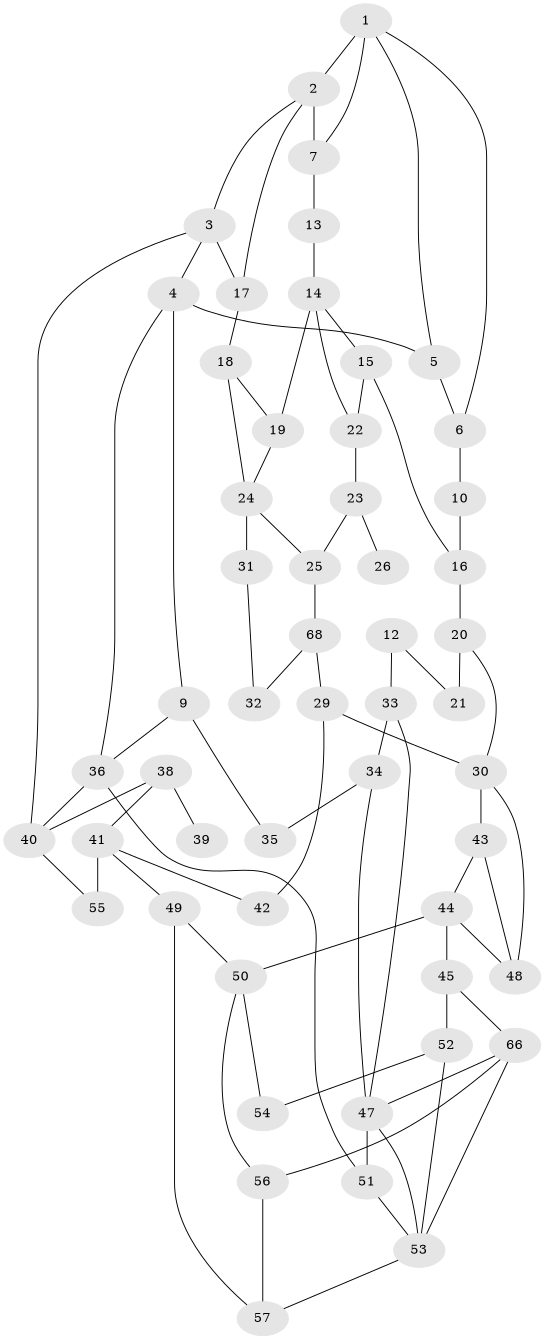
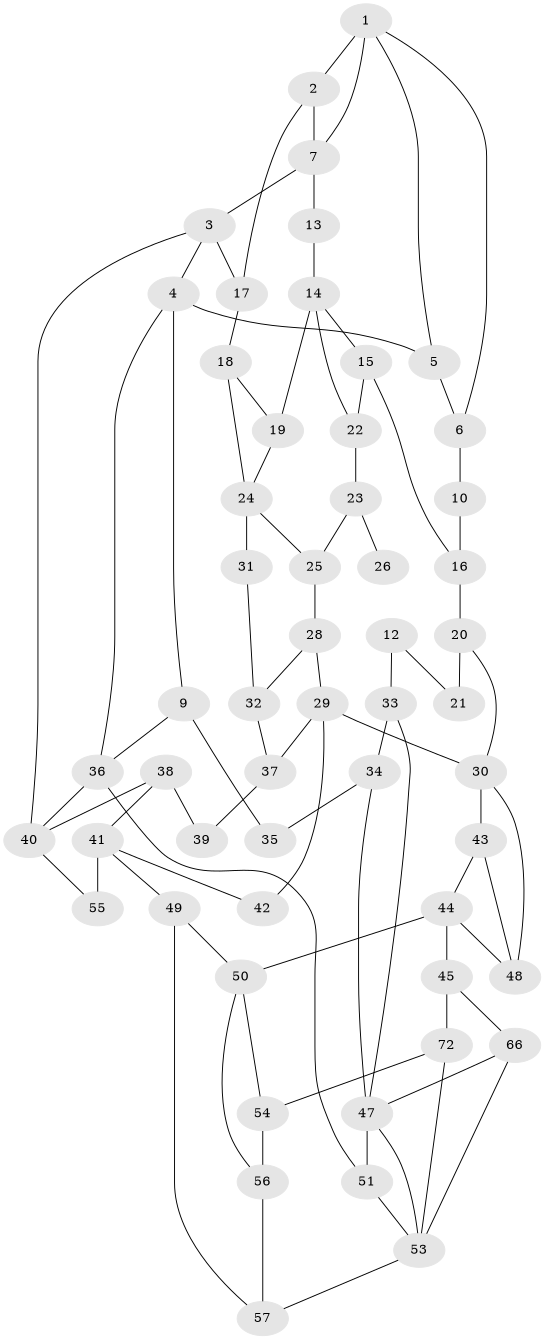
(244, 147) -> (270, 186)
(315, 636) -> (315, 636)
none -> (270, 772)
(447, 1045) -> (447, 1045)
(401, 1131) -> (263, 1148)
